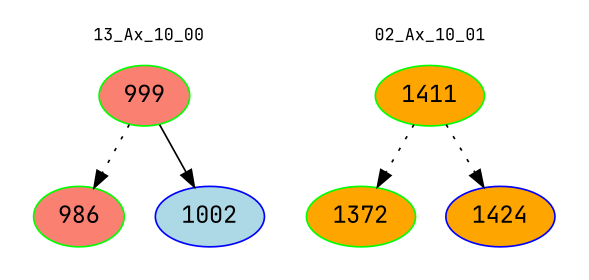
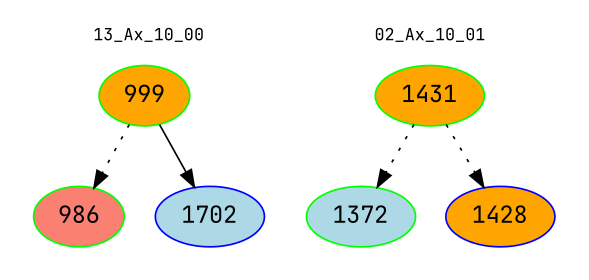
(144, 96) -> (144, 96)
(430, 96) -> (430, 96)
(210, 217) -> (210, 217)
(361, 217) -> (361, 217)
(500, 217) -> (500, 217)
